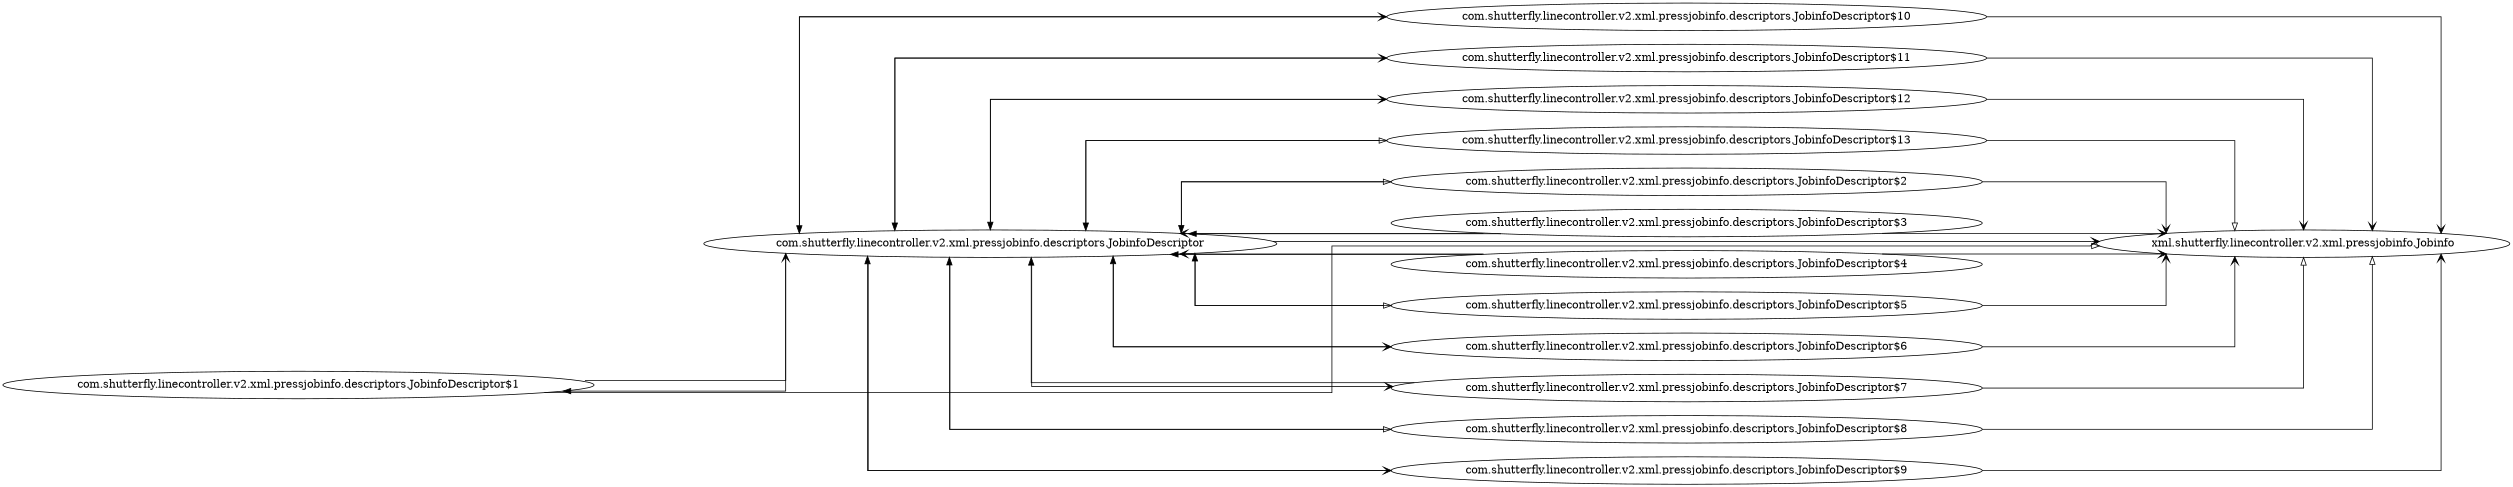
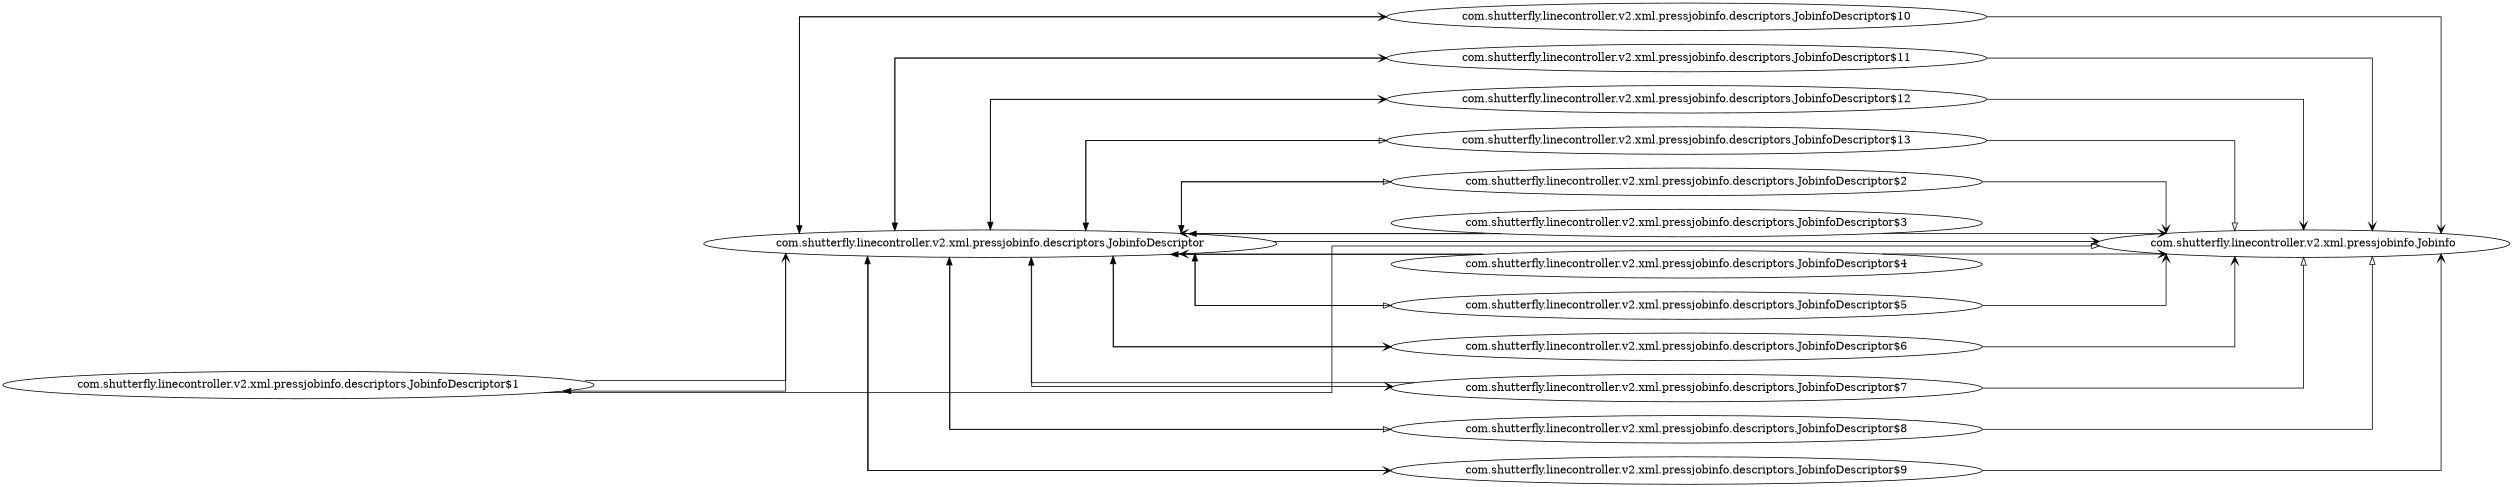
(2303, 244) -> (2303, 244)
